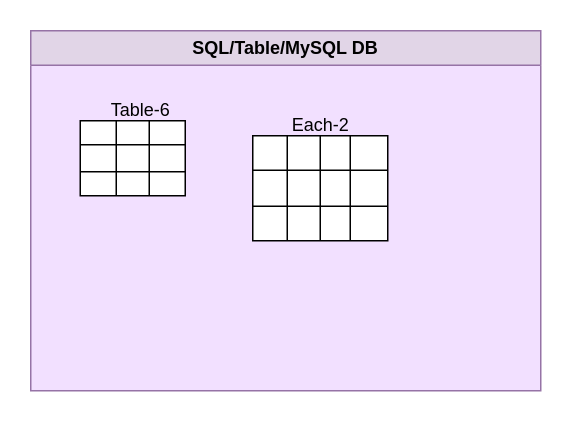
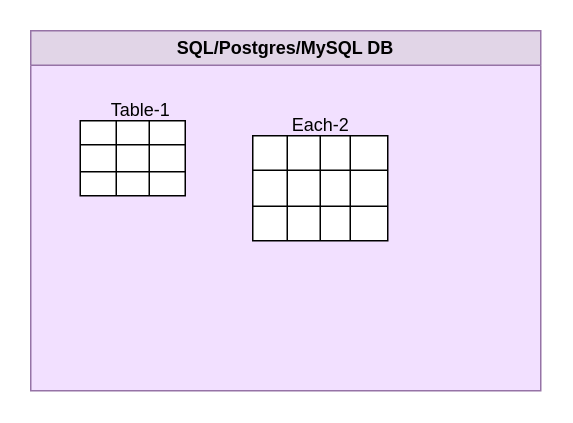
(286, 49) -> (286, 49)
(141, 110) -> (141, 110)
